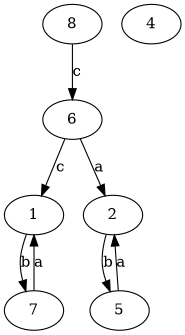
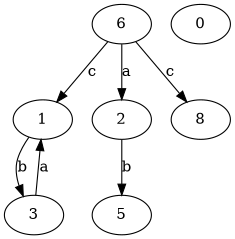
(151, 24) -> (201, 24)
(72, 66) -> (158, 68)
(117, 268) -> none
(34, 311) -> (34, 215)
